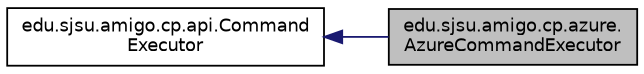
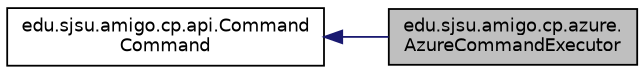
(166, 37) -> (166, 37)
